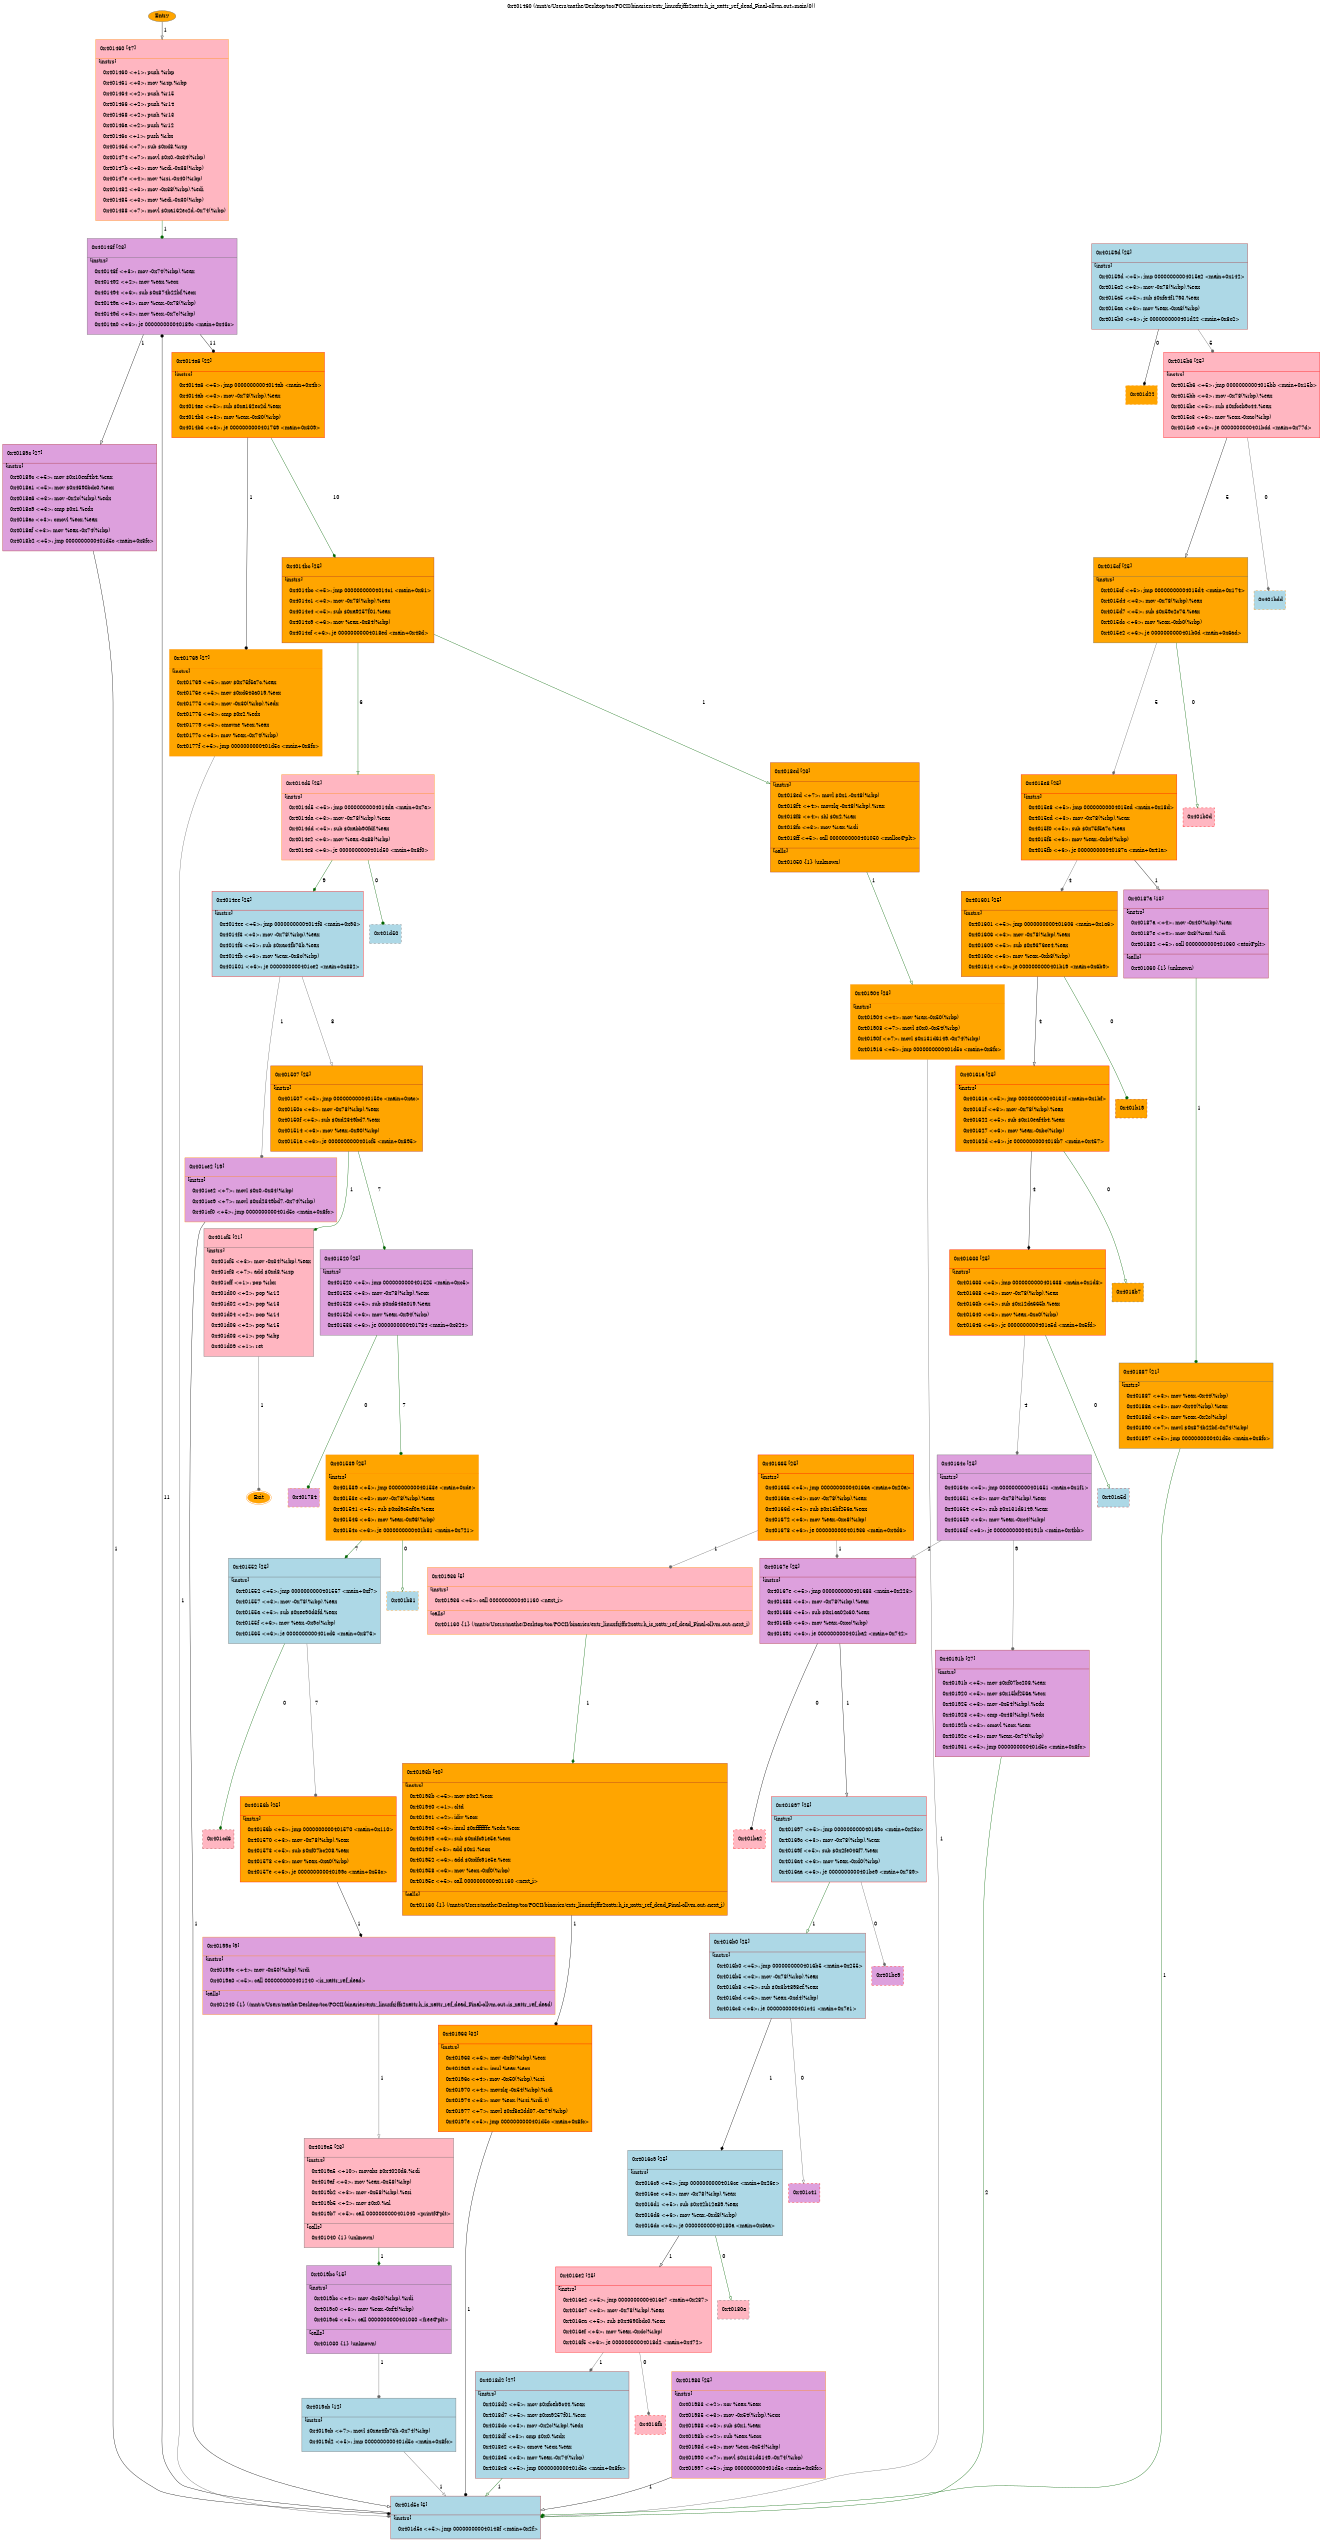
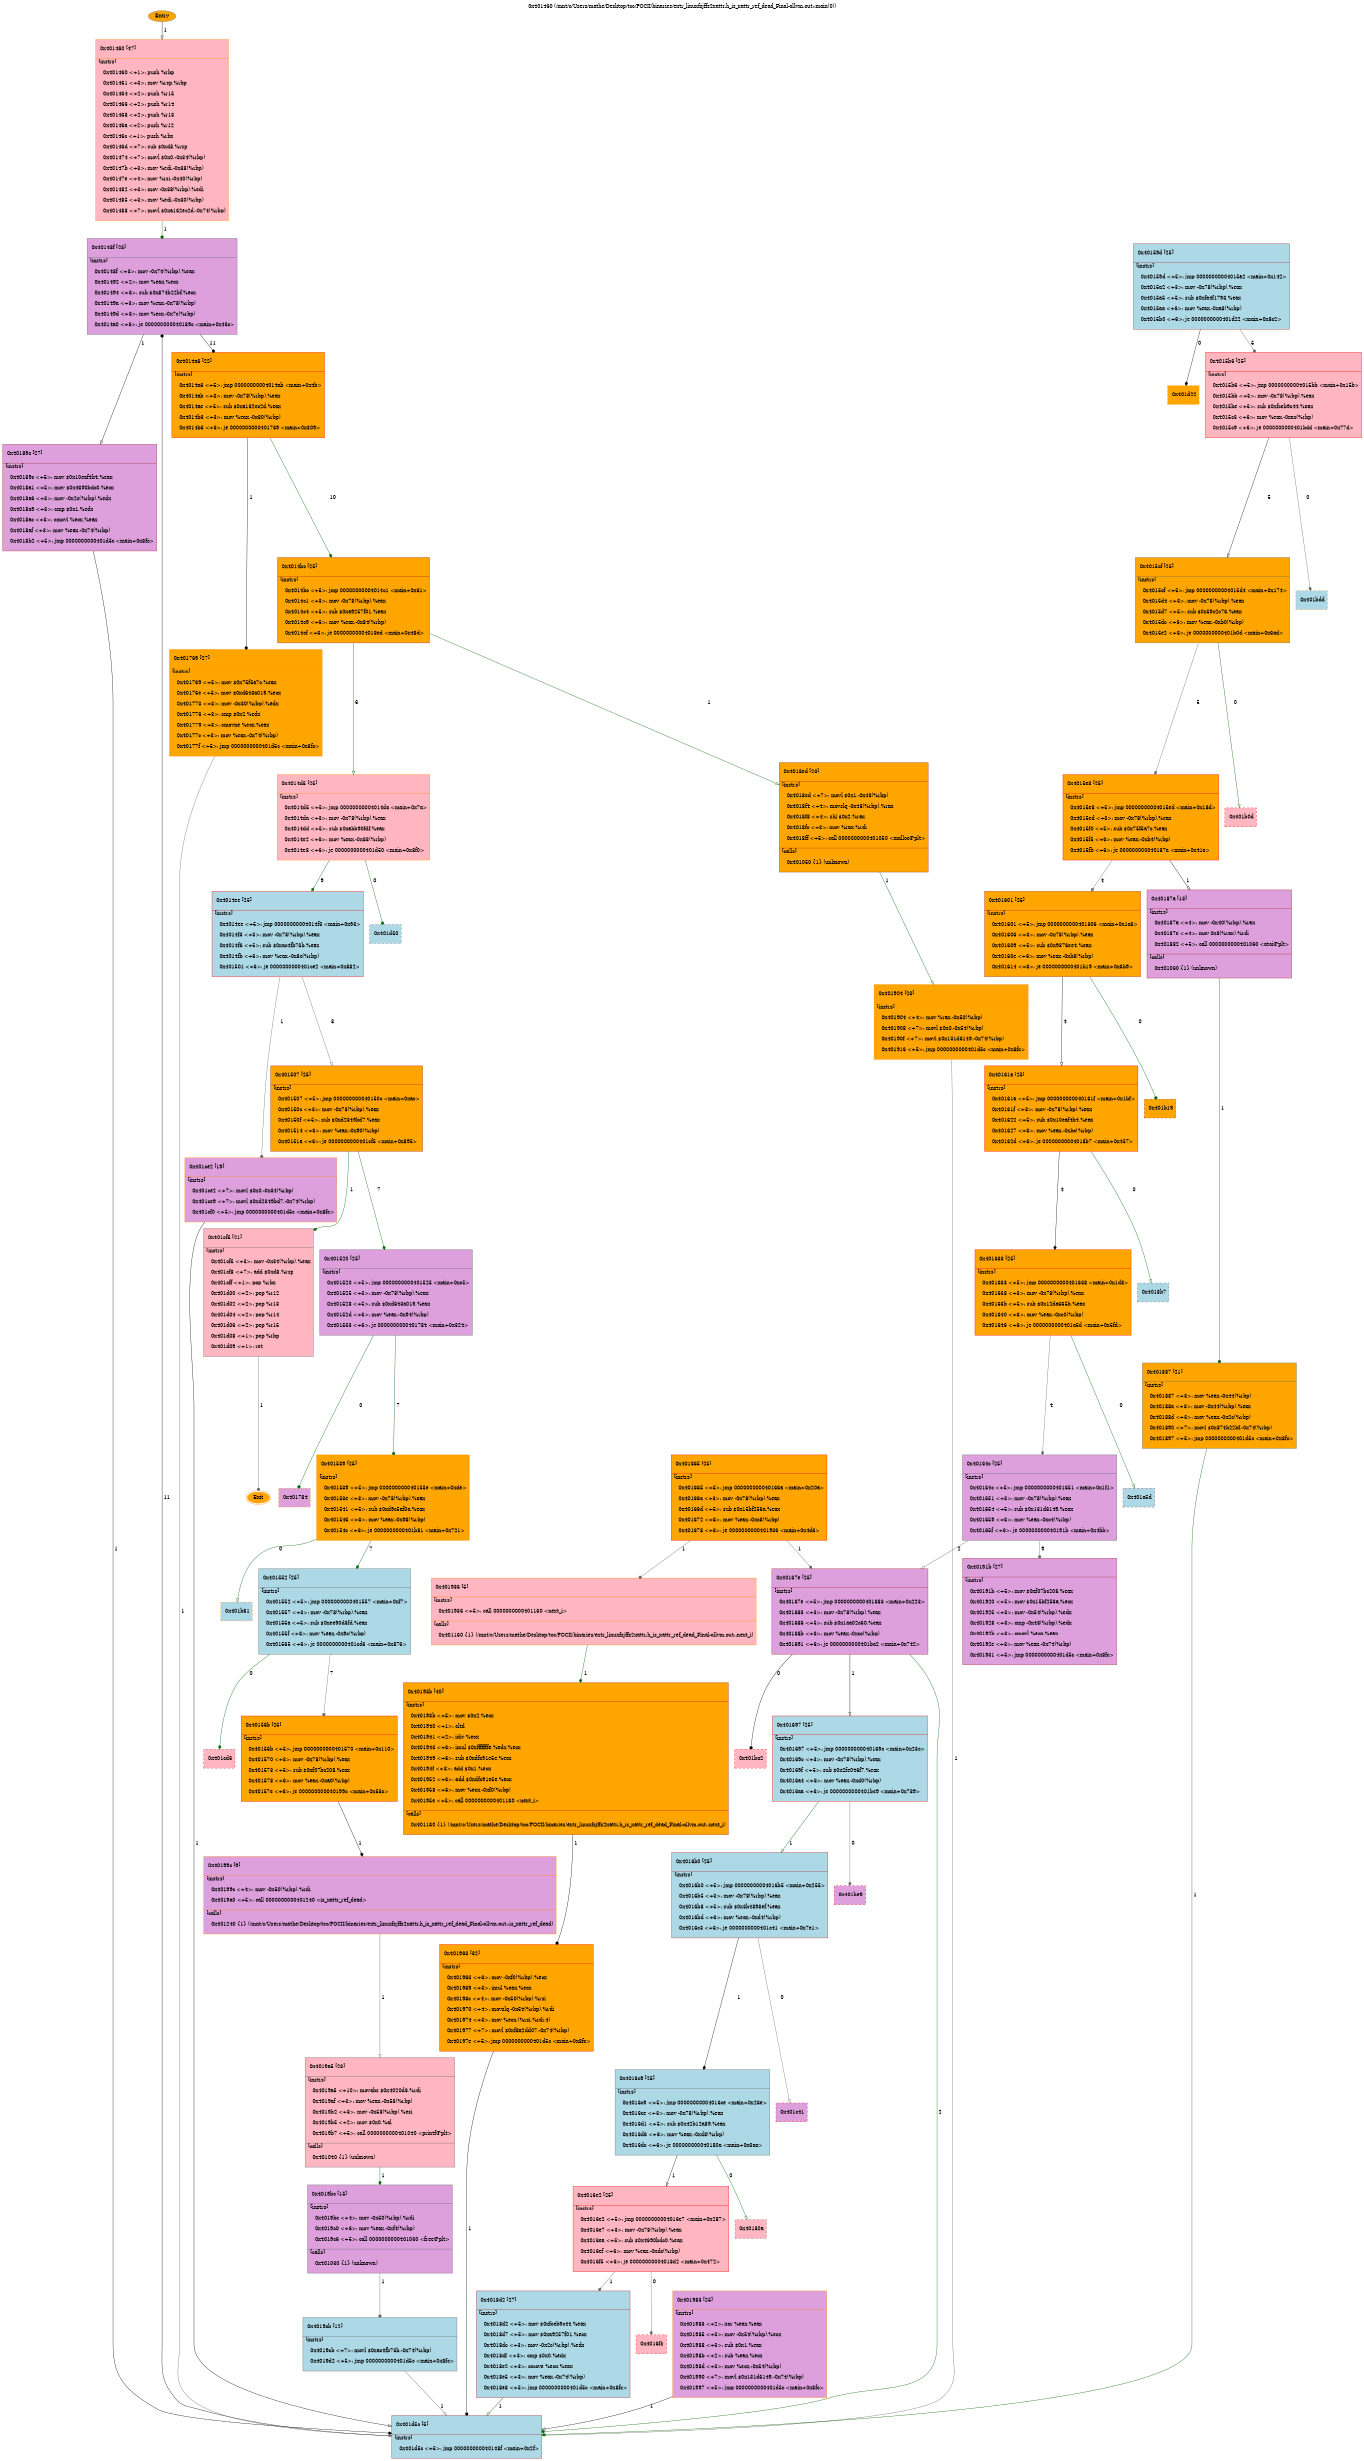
(1128, 1292) -> (1153, 1292)
(983, 2332) -> (937, 2205)
